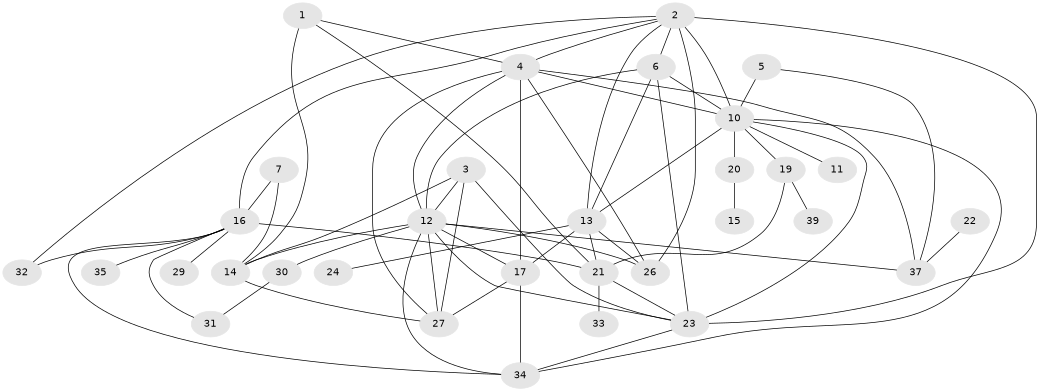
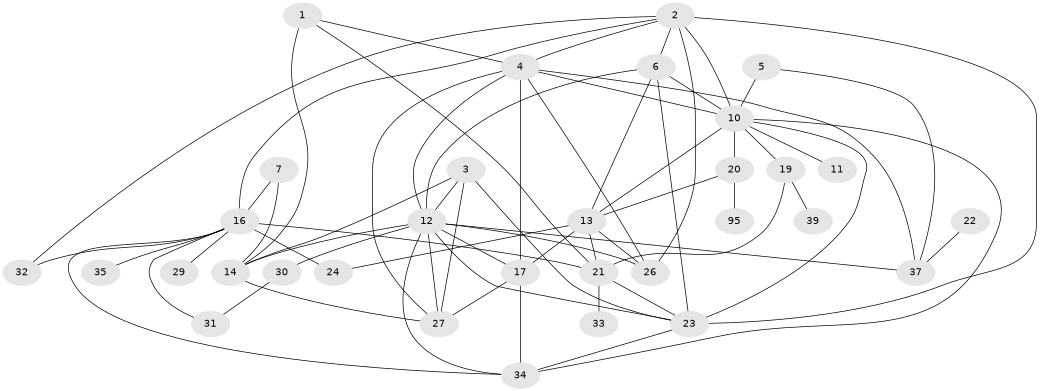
(606, 108) -> (661, 196)
(735, 221) -> (735, 221)
none -> (282, 244)
